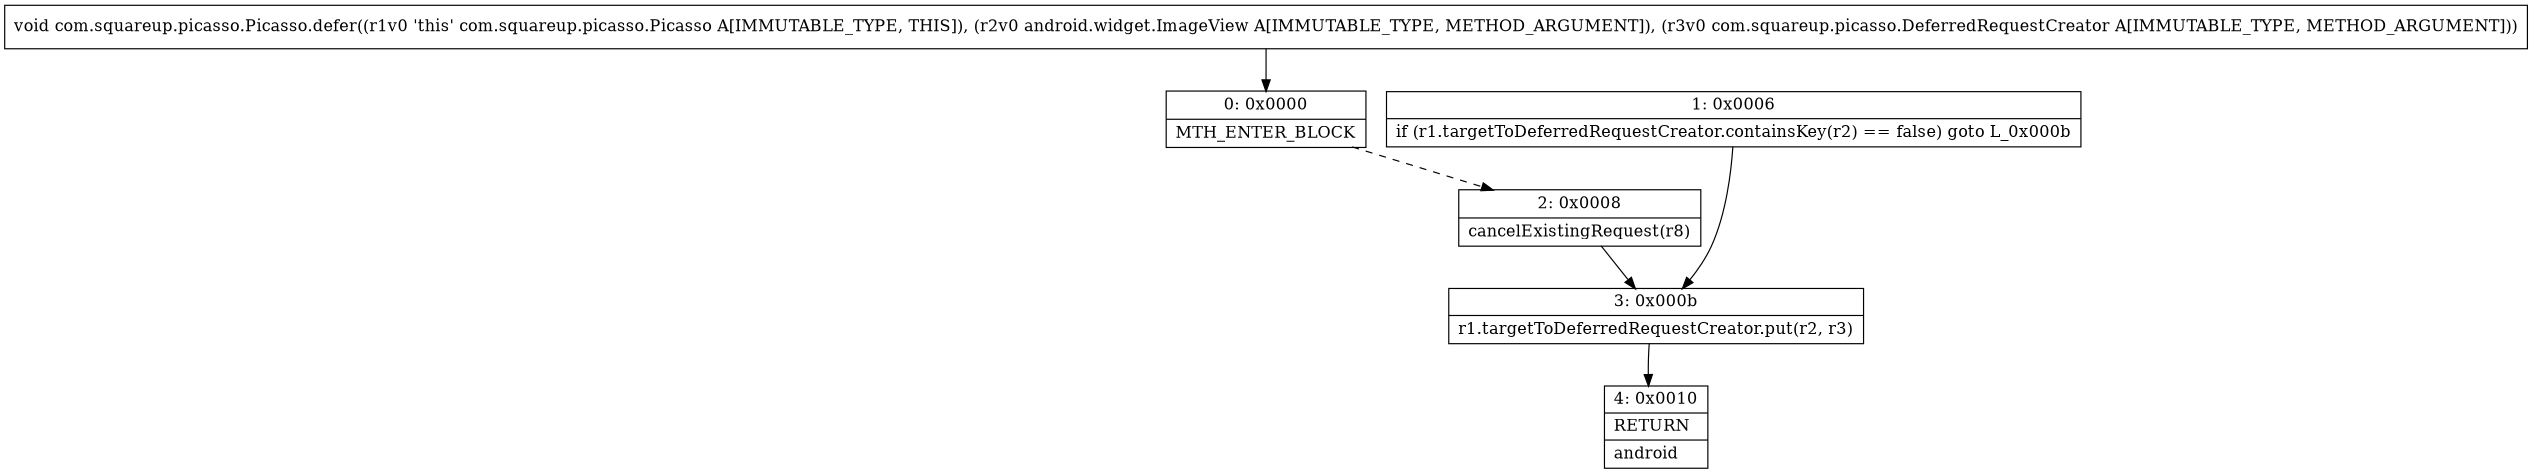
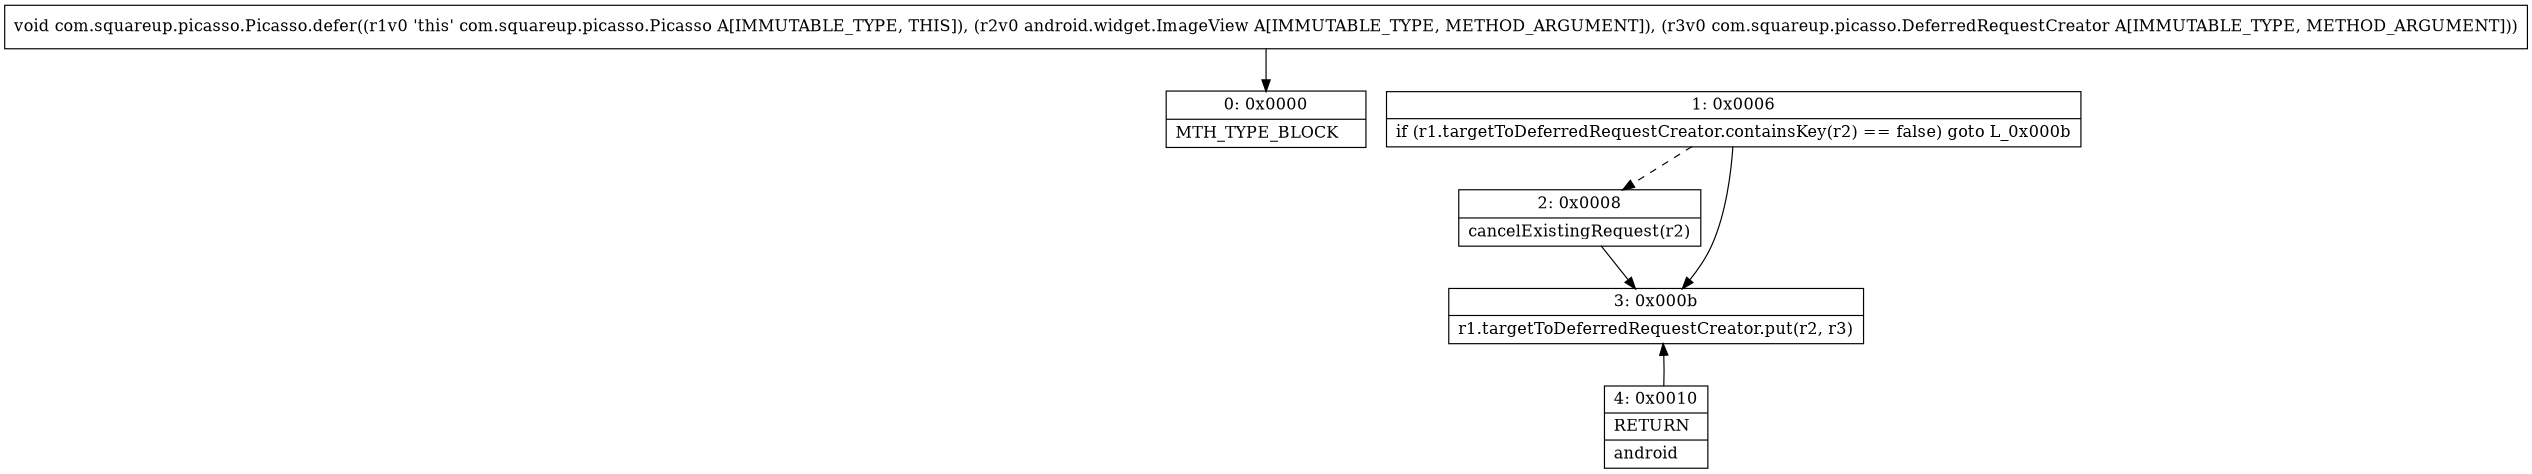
(1266, 133) -> (1257, 133)
(1417, 167) -> (1663, 165)
(1580, 231) -> (1580, 231)
(1648, 359) -> (1664, 371)
